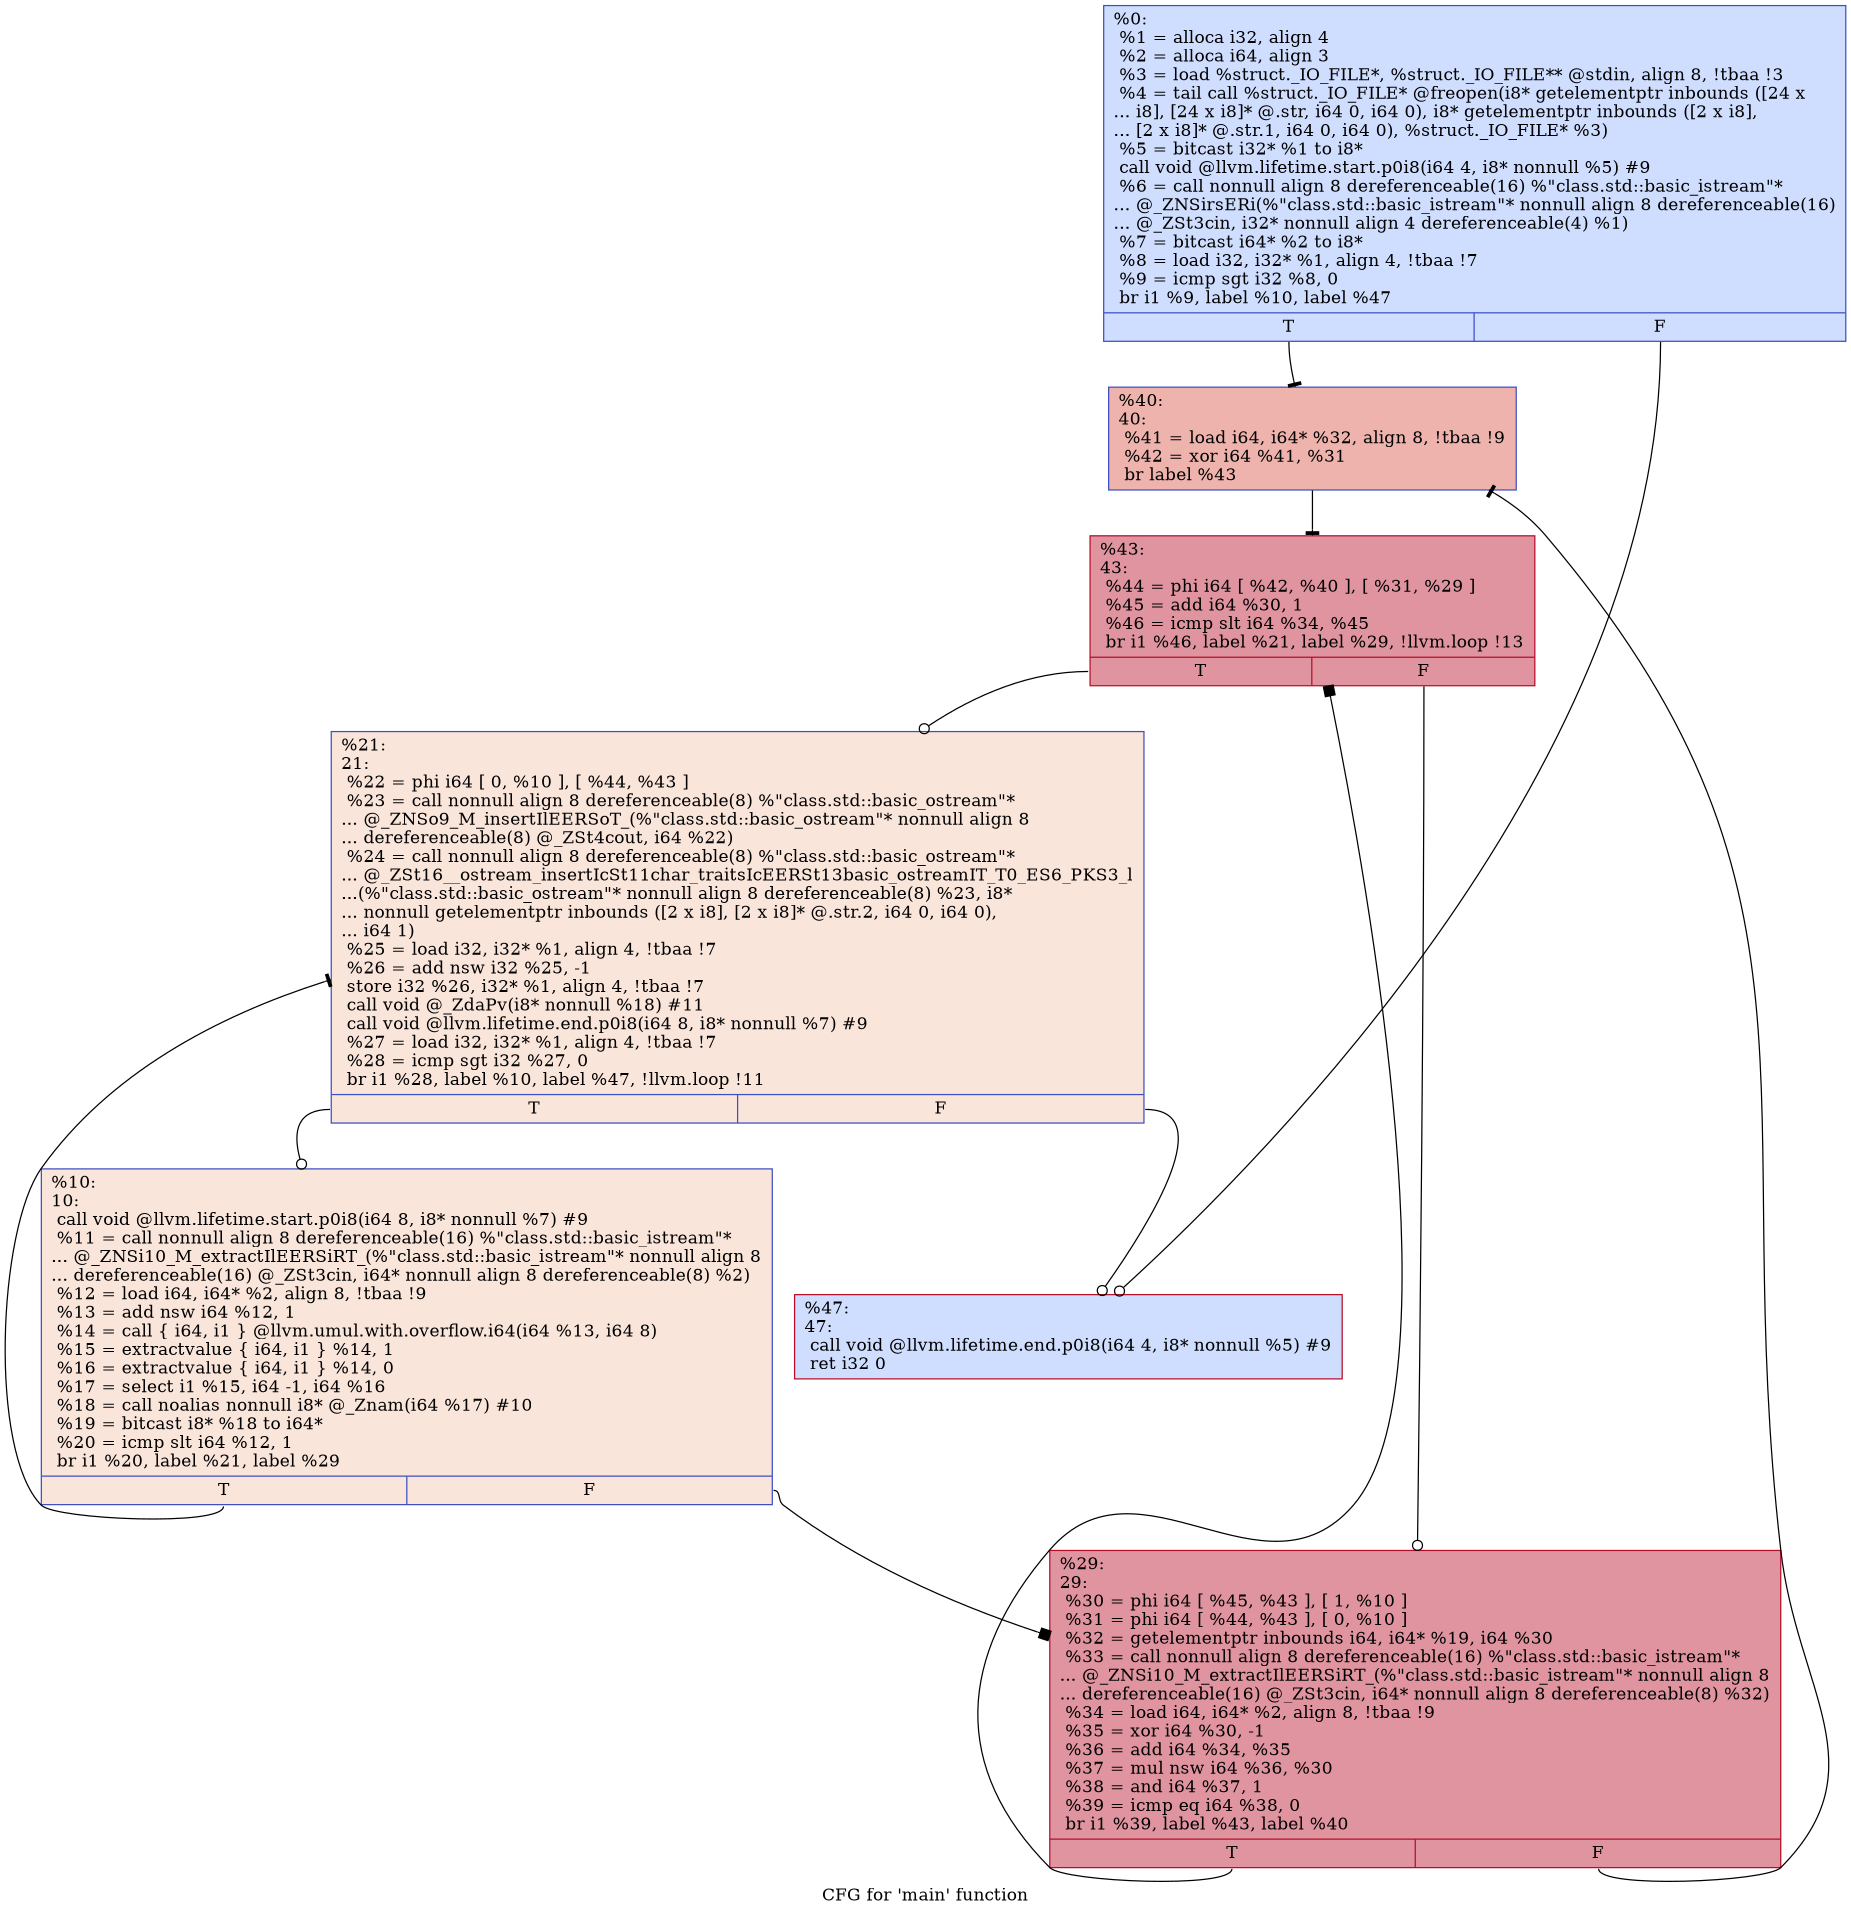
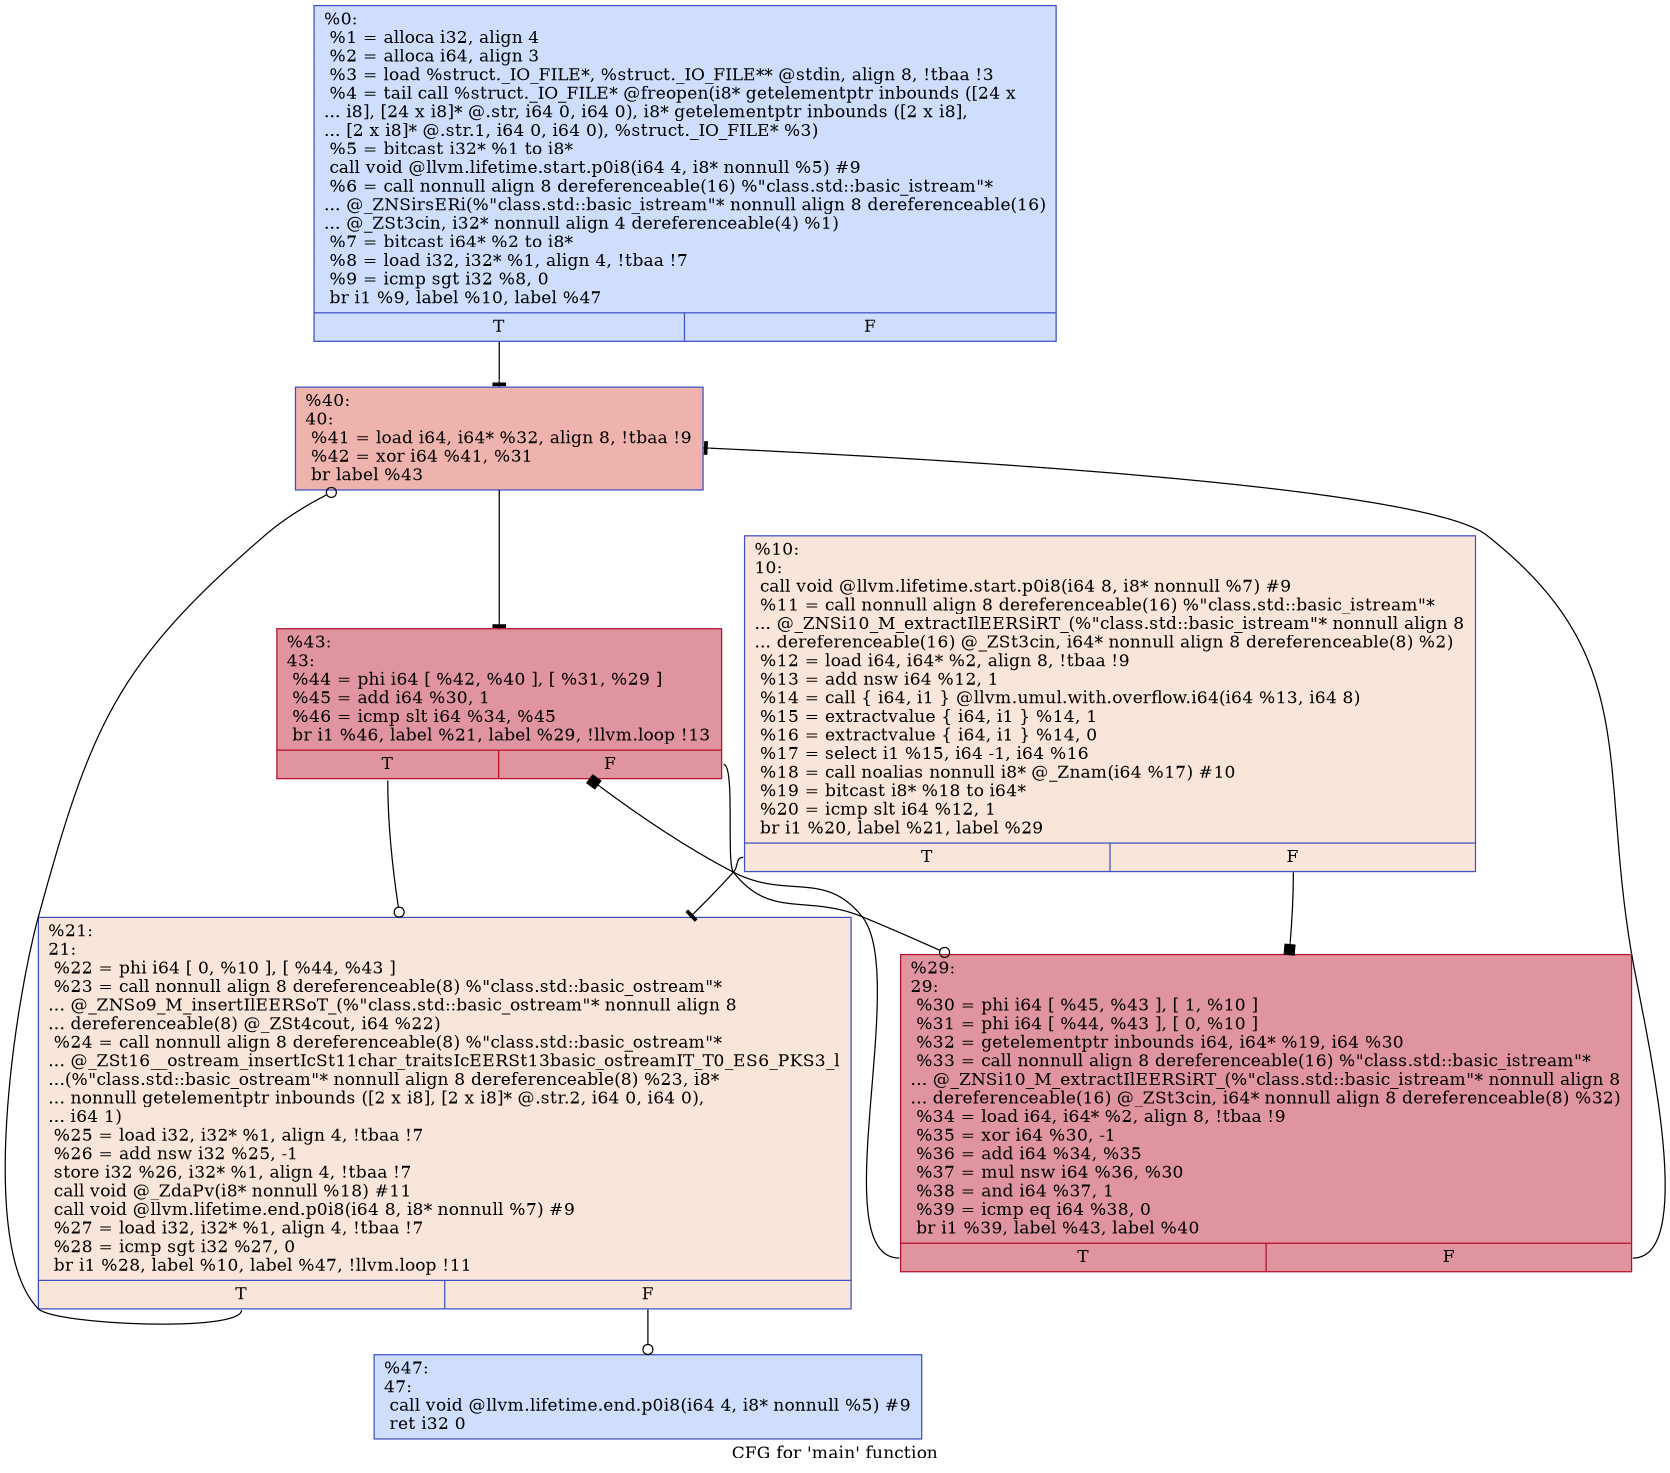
(1483, 863) -> none
(300, 1124) -> (29, 957)
(1068, 1337) -> (648, 1397)
